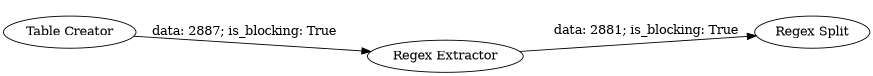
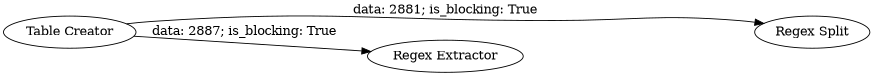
(633, 44) -> (441, 19)
